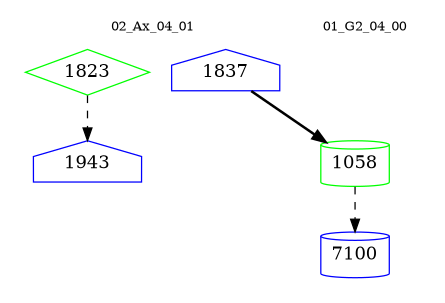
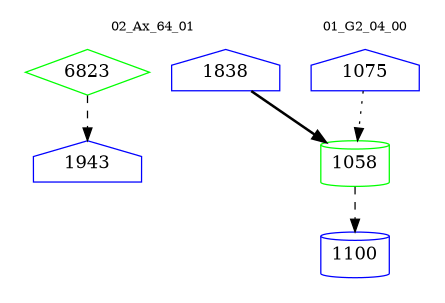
(153, 27) -> (153, 27)
(87, 72) -> (87, 72)
(226, 72) -> (226, 72)
none -> (365, 72)
(355, 255) -> (355, 255)
